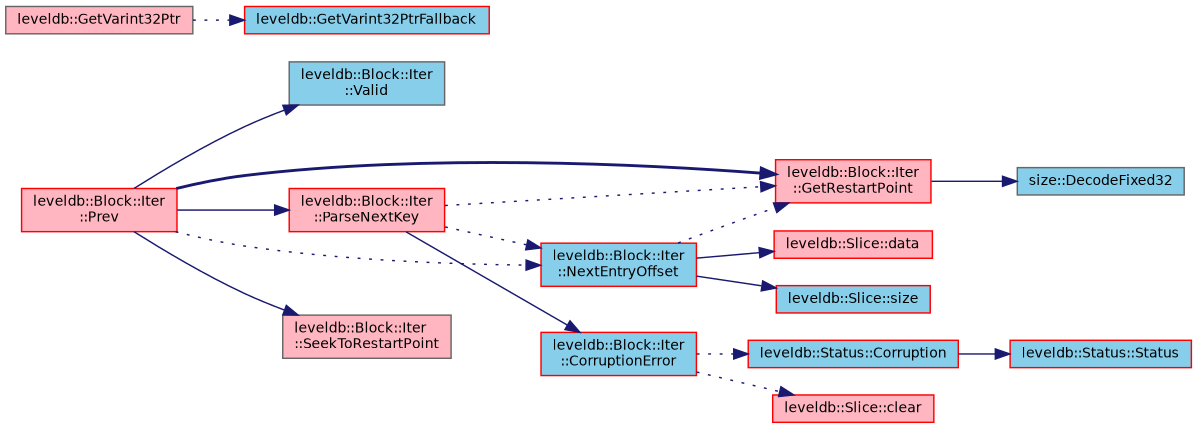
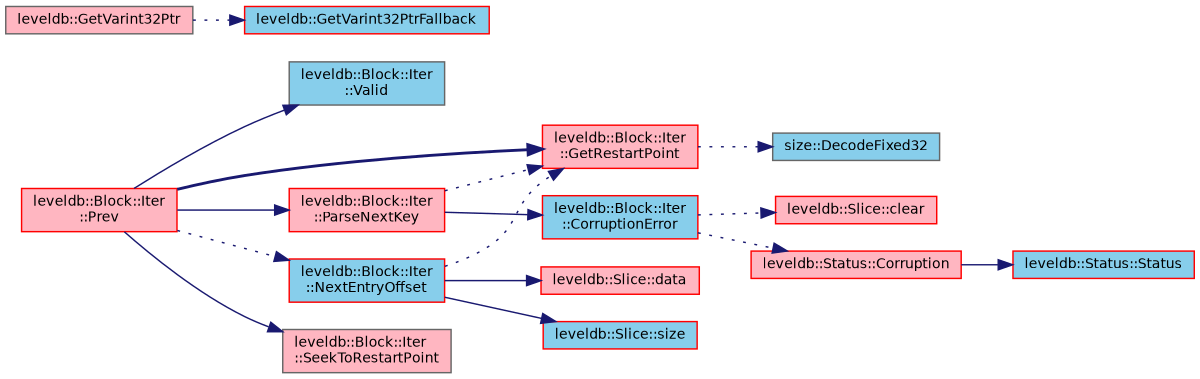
(967, 181) -> (728, 147)
(486, 236) -> none
(853, 354) -> (856, 265)
